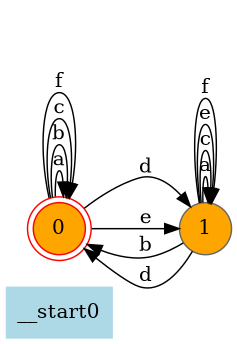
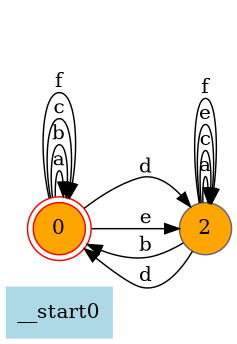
(206, 229) -> (206, 229)
